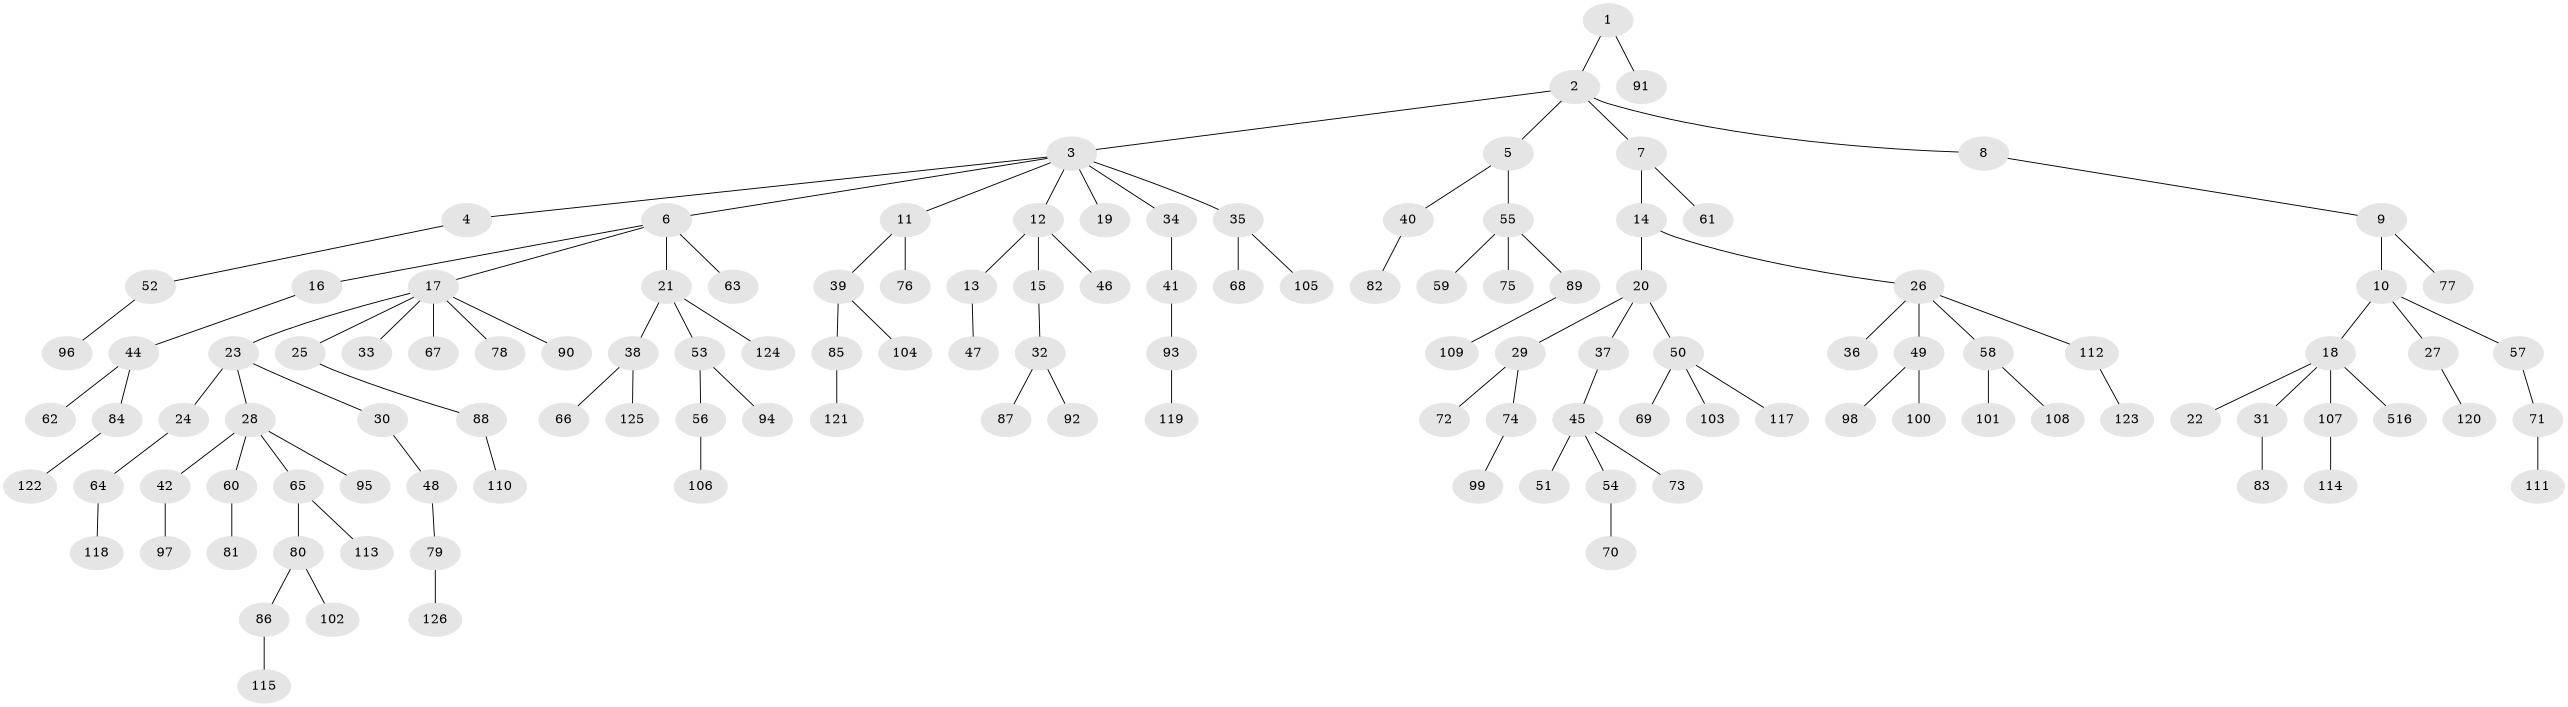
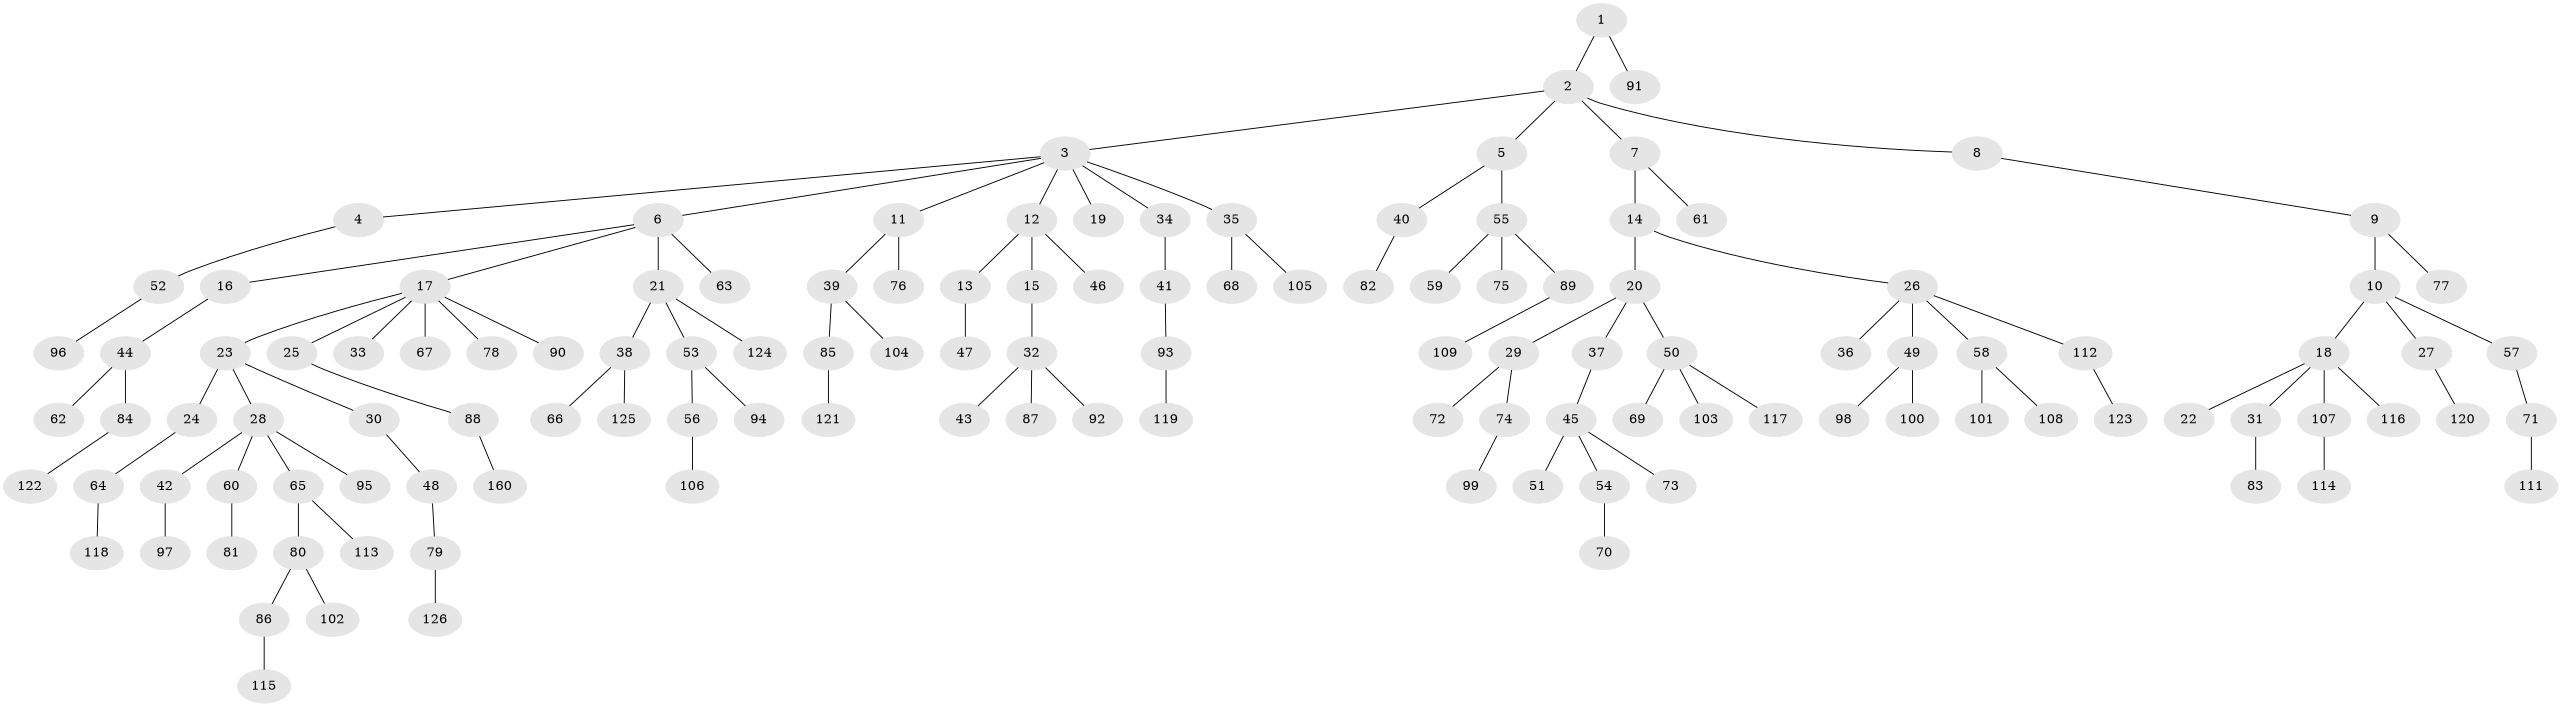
none -> (964, 420)
(2400, 420) -> (2394, 420)
(500, 487) -> (500, 487)
